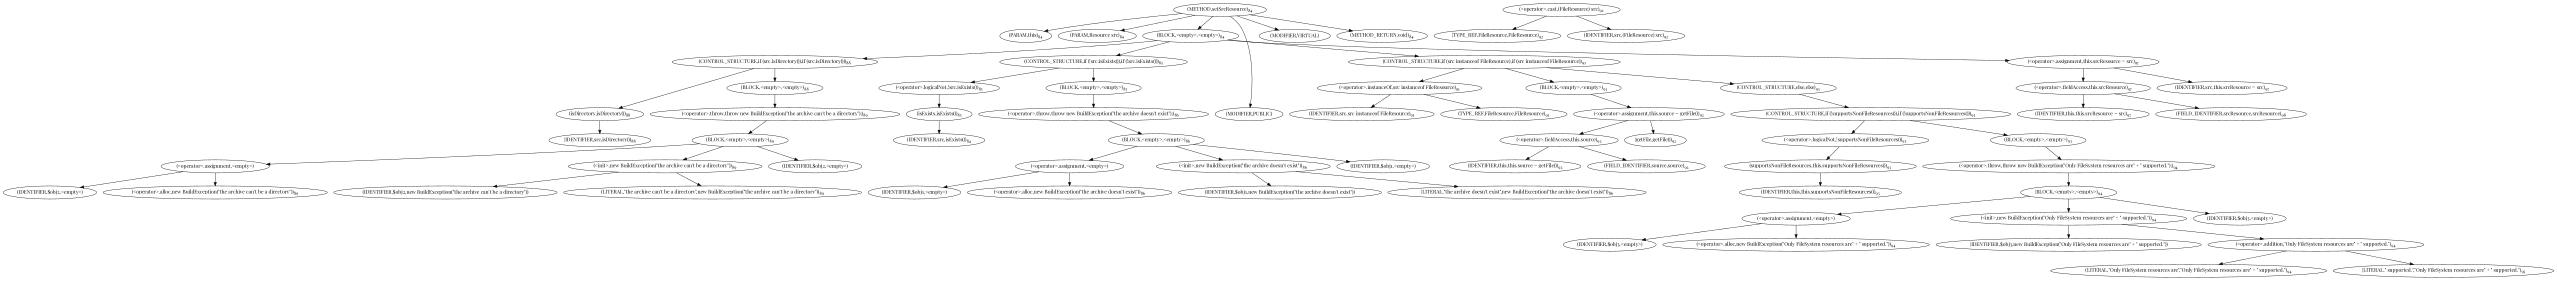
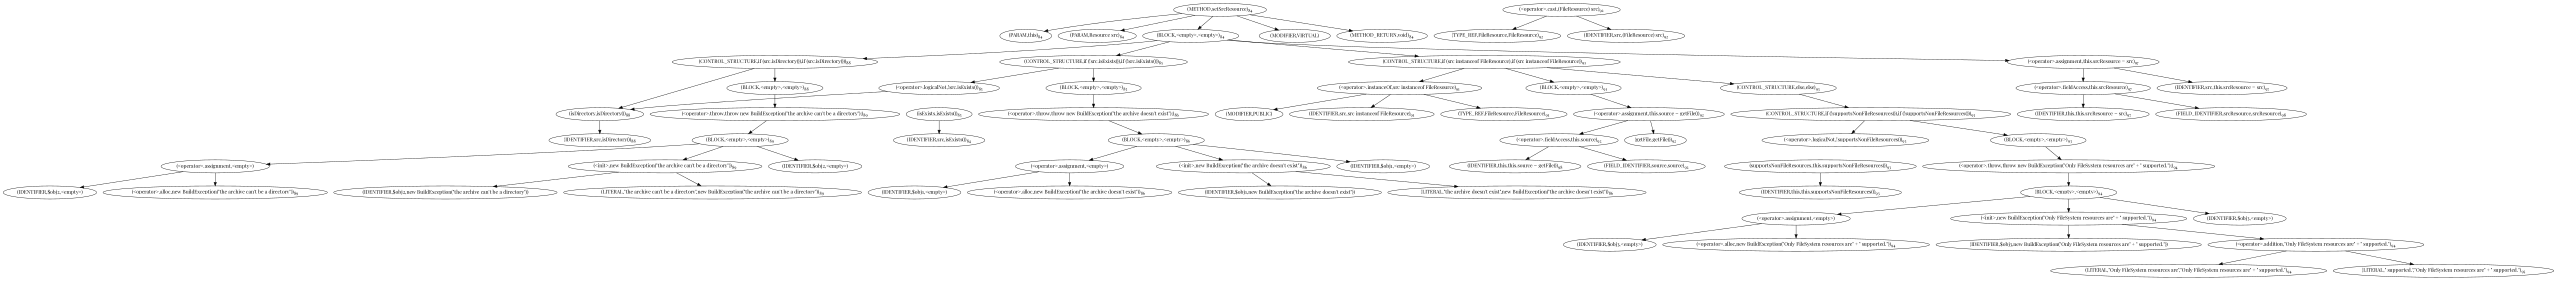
(1250, 57) -> (1322, 102)
(939, 99) -> (761, 99)
(1834, 152) -> none
(1560, 166) -> (1560, 166)
